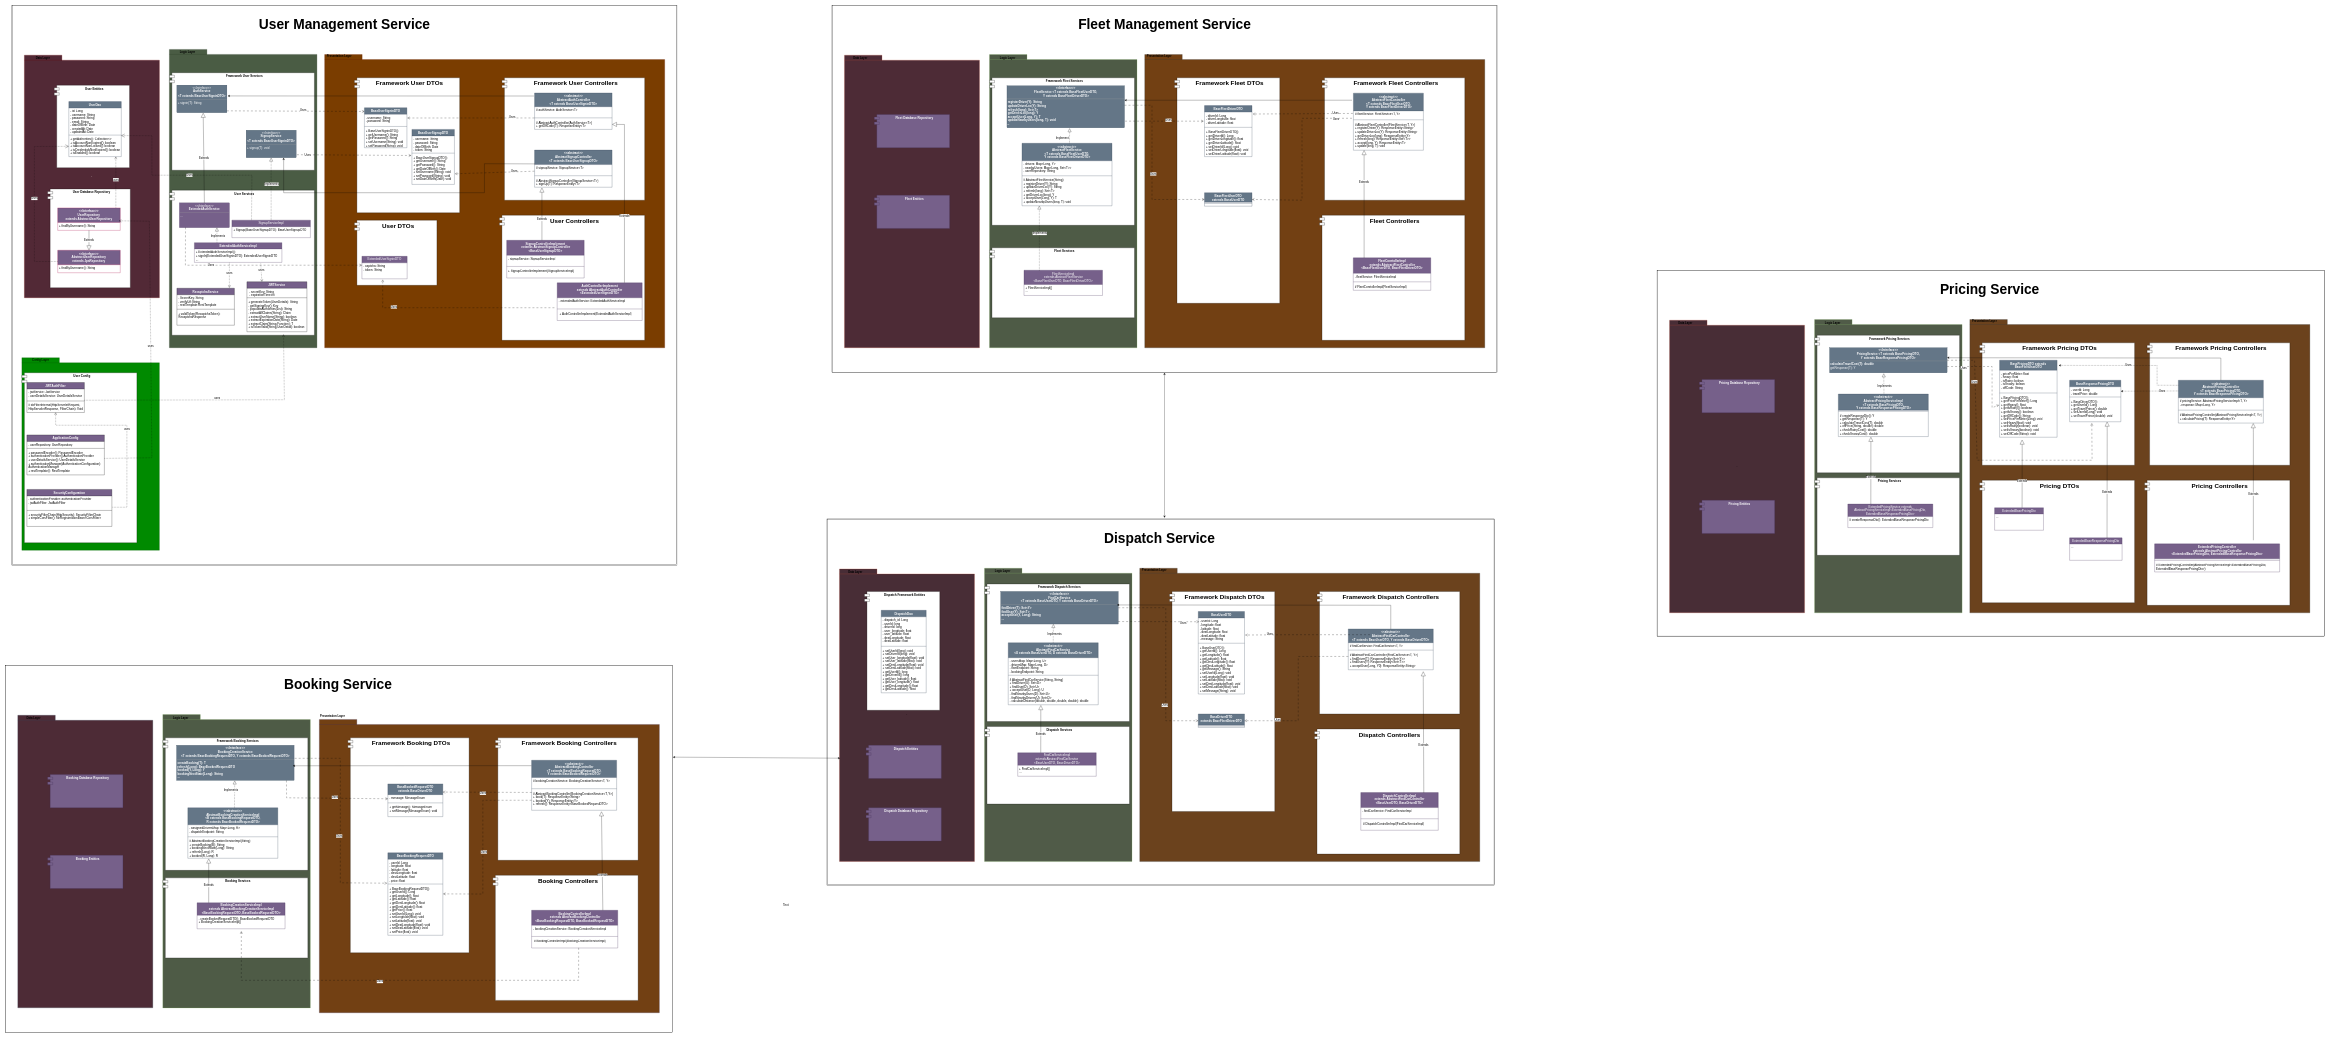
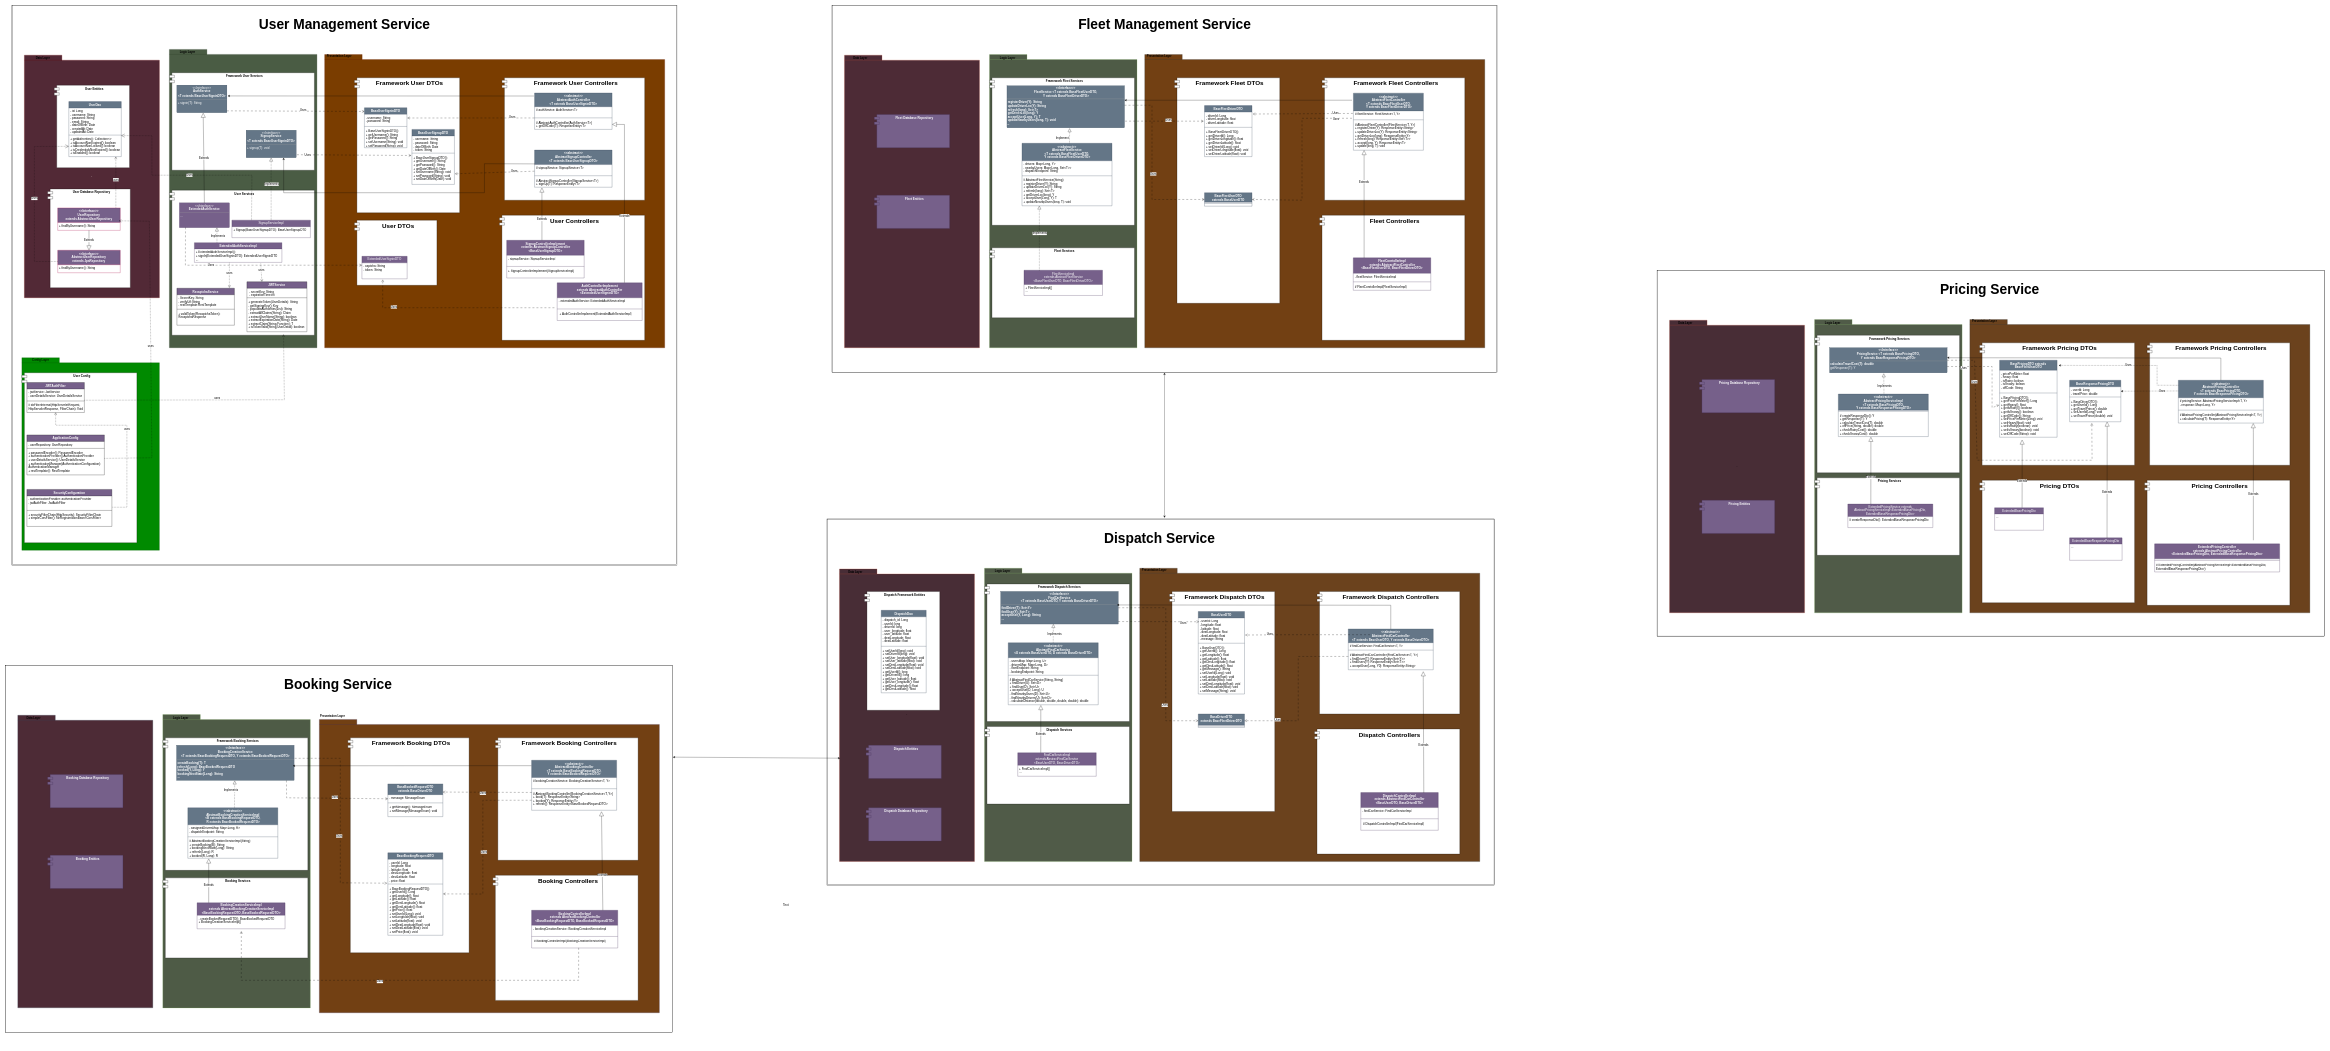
(1048, 168) -> (1048, 168)
